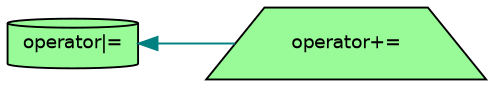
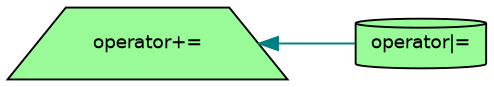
(196, 44) -> (317, 44)
